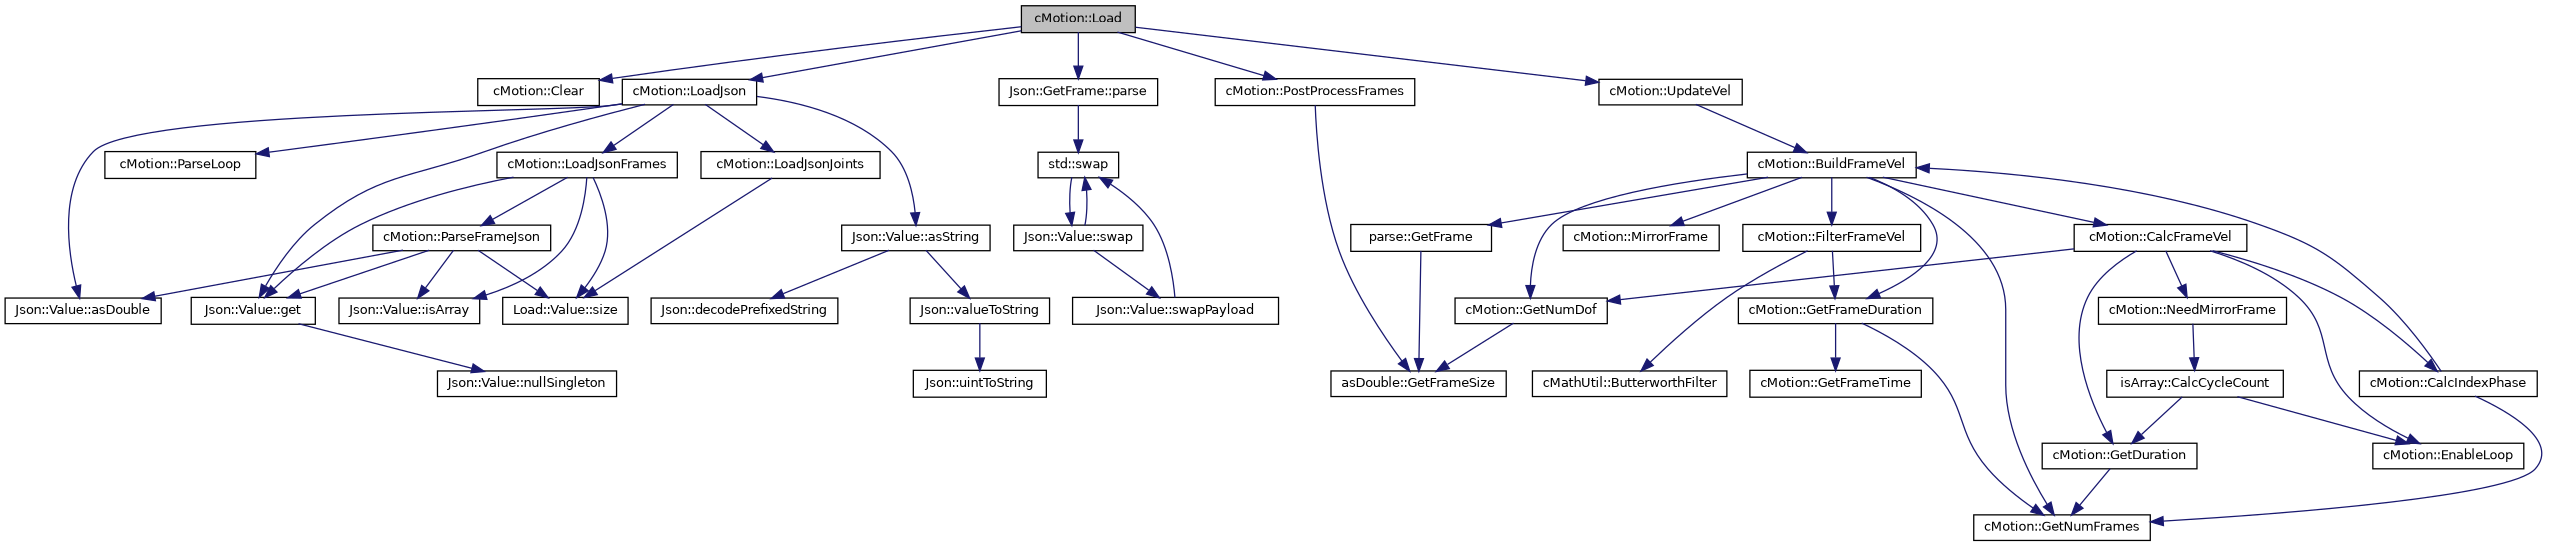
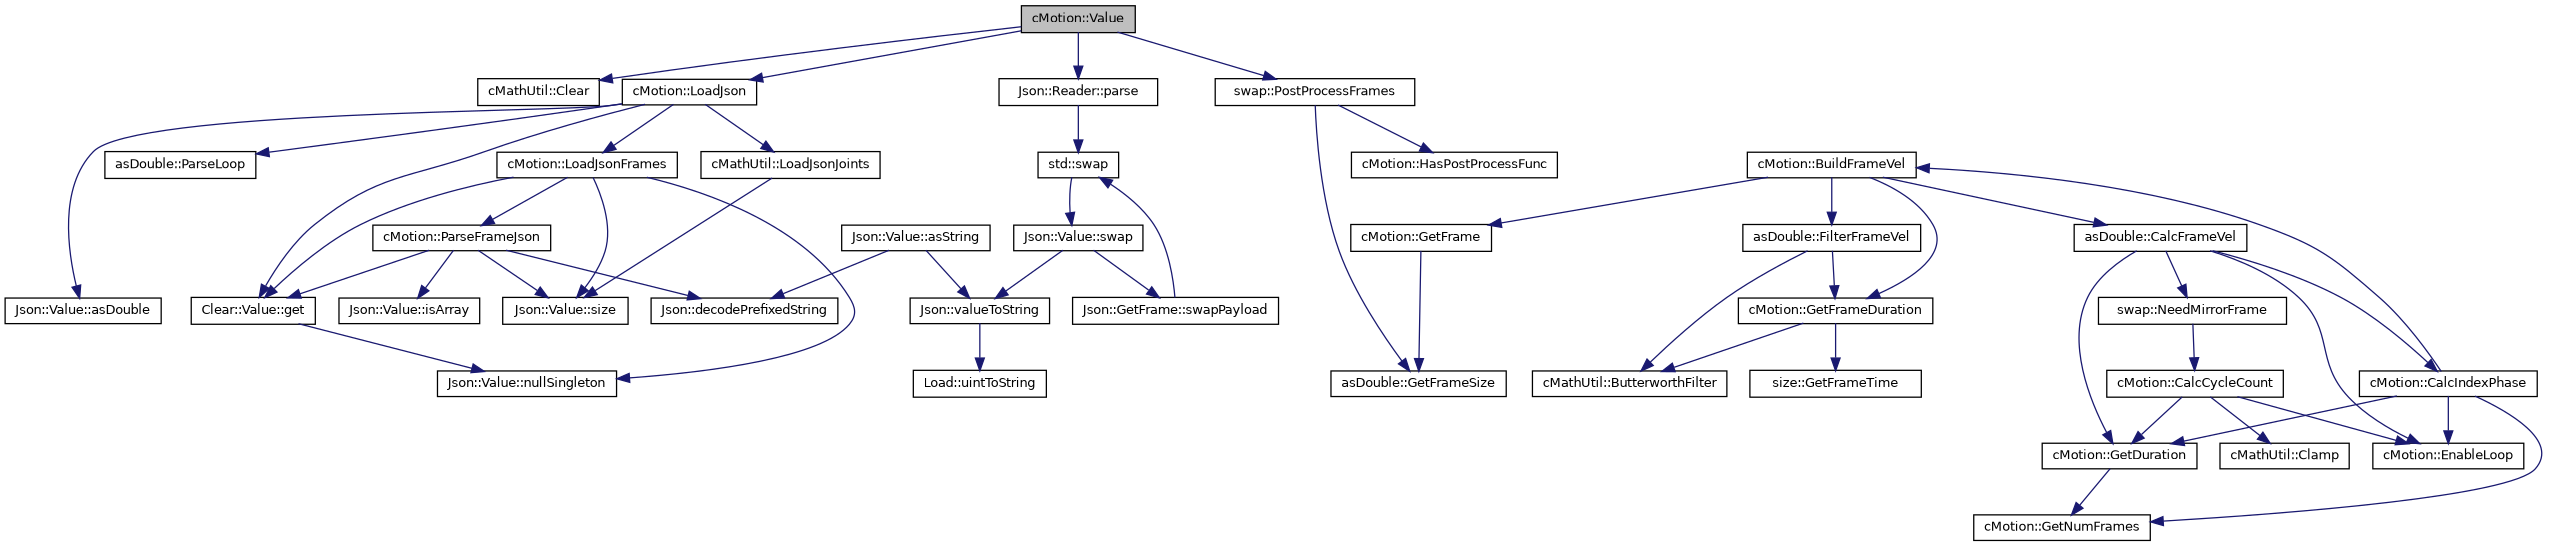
(1078, 19) -> (1078, 19)
(539, 92) -> (539, 92)
(1078, 92) -> (1078, 92)
(1315, 92) -> (1315, 92)
(1671, 92) -> none
(859, 127) -> none
(180, 165) -> (180, 165)
(791, 165) -> (791, 165)
none -> (1454, 165)
(1087, 208) -> (1034, 271)
(1421, 238) -> (1421, 238)
(1641, 238) -> none
(1832, 238) -> (1832, 238)
(2161, 238) -> (2161, 238)
(558, 254) -> (853, 305)
(260, 277) -> (583, 269)
(2006, 309) -> none
(253, 311) -> (253, 311)
(565, 311) -> (565, 311)
(1176, 311) -> (1176, 311)
(1531, 311) -> none
(2192, 311) -> (2192, 311)
(980, 384) -> (980, 384)
(1836, 384) -> (1836, 384)
(2195, 384) -> (2195, 384)
(1957, 407) -> (1739, 345)
none -> (2448, 413)
none -> (2285, 420)
none -> (2285, 456)
